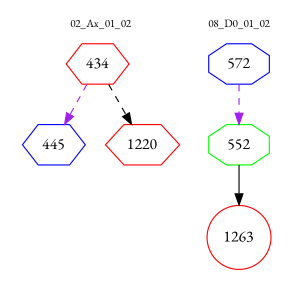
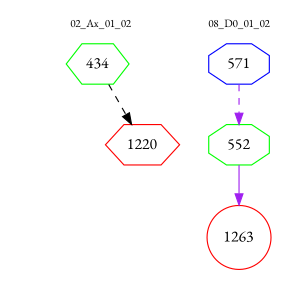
(98, 64) -> (98, 64)
(239, 64) -> (239, 64)
(54, 145) -> none
(239, 179) -> (239, 179)
